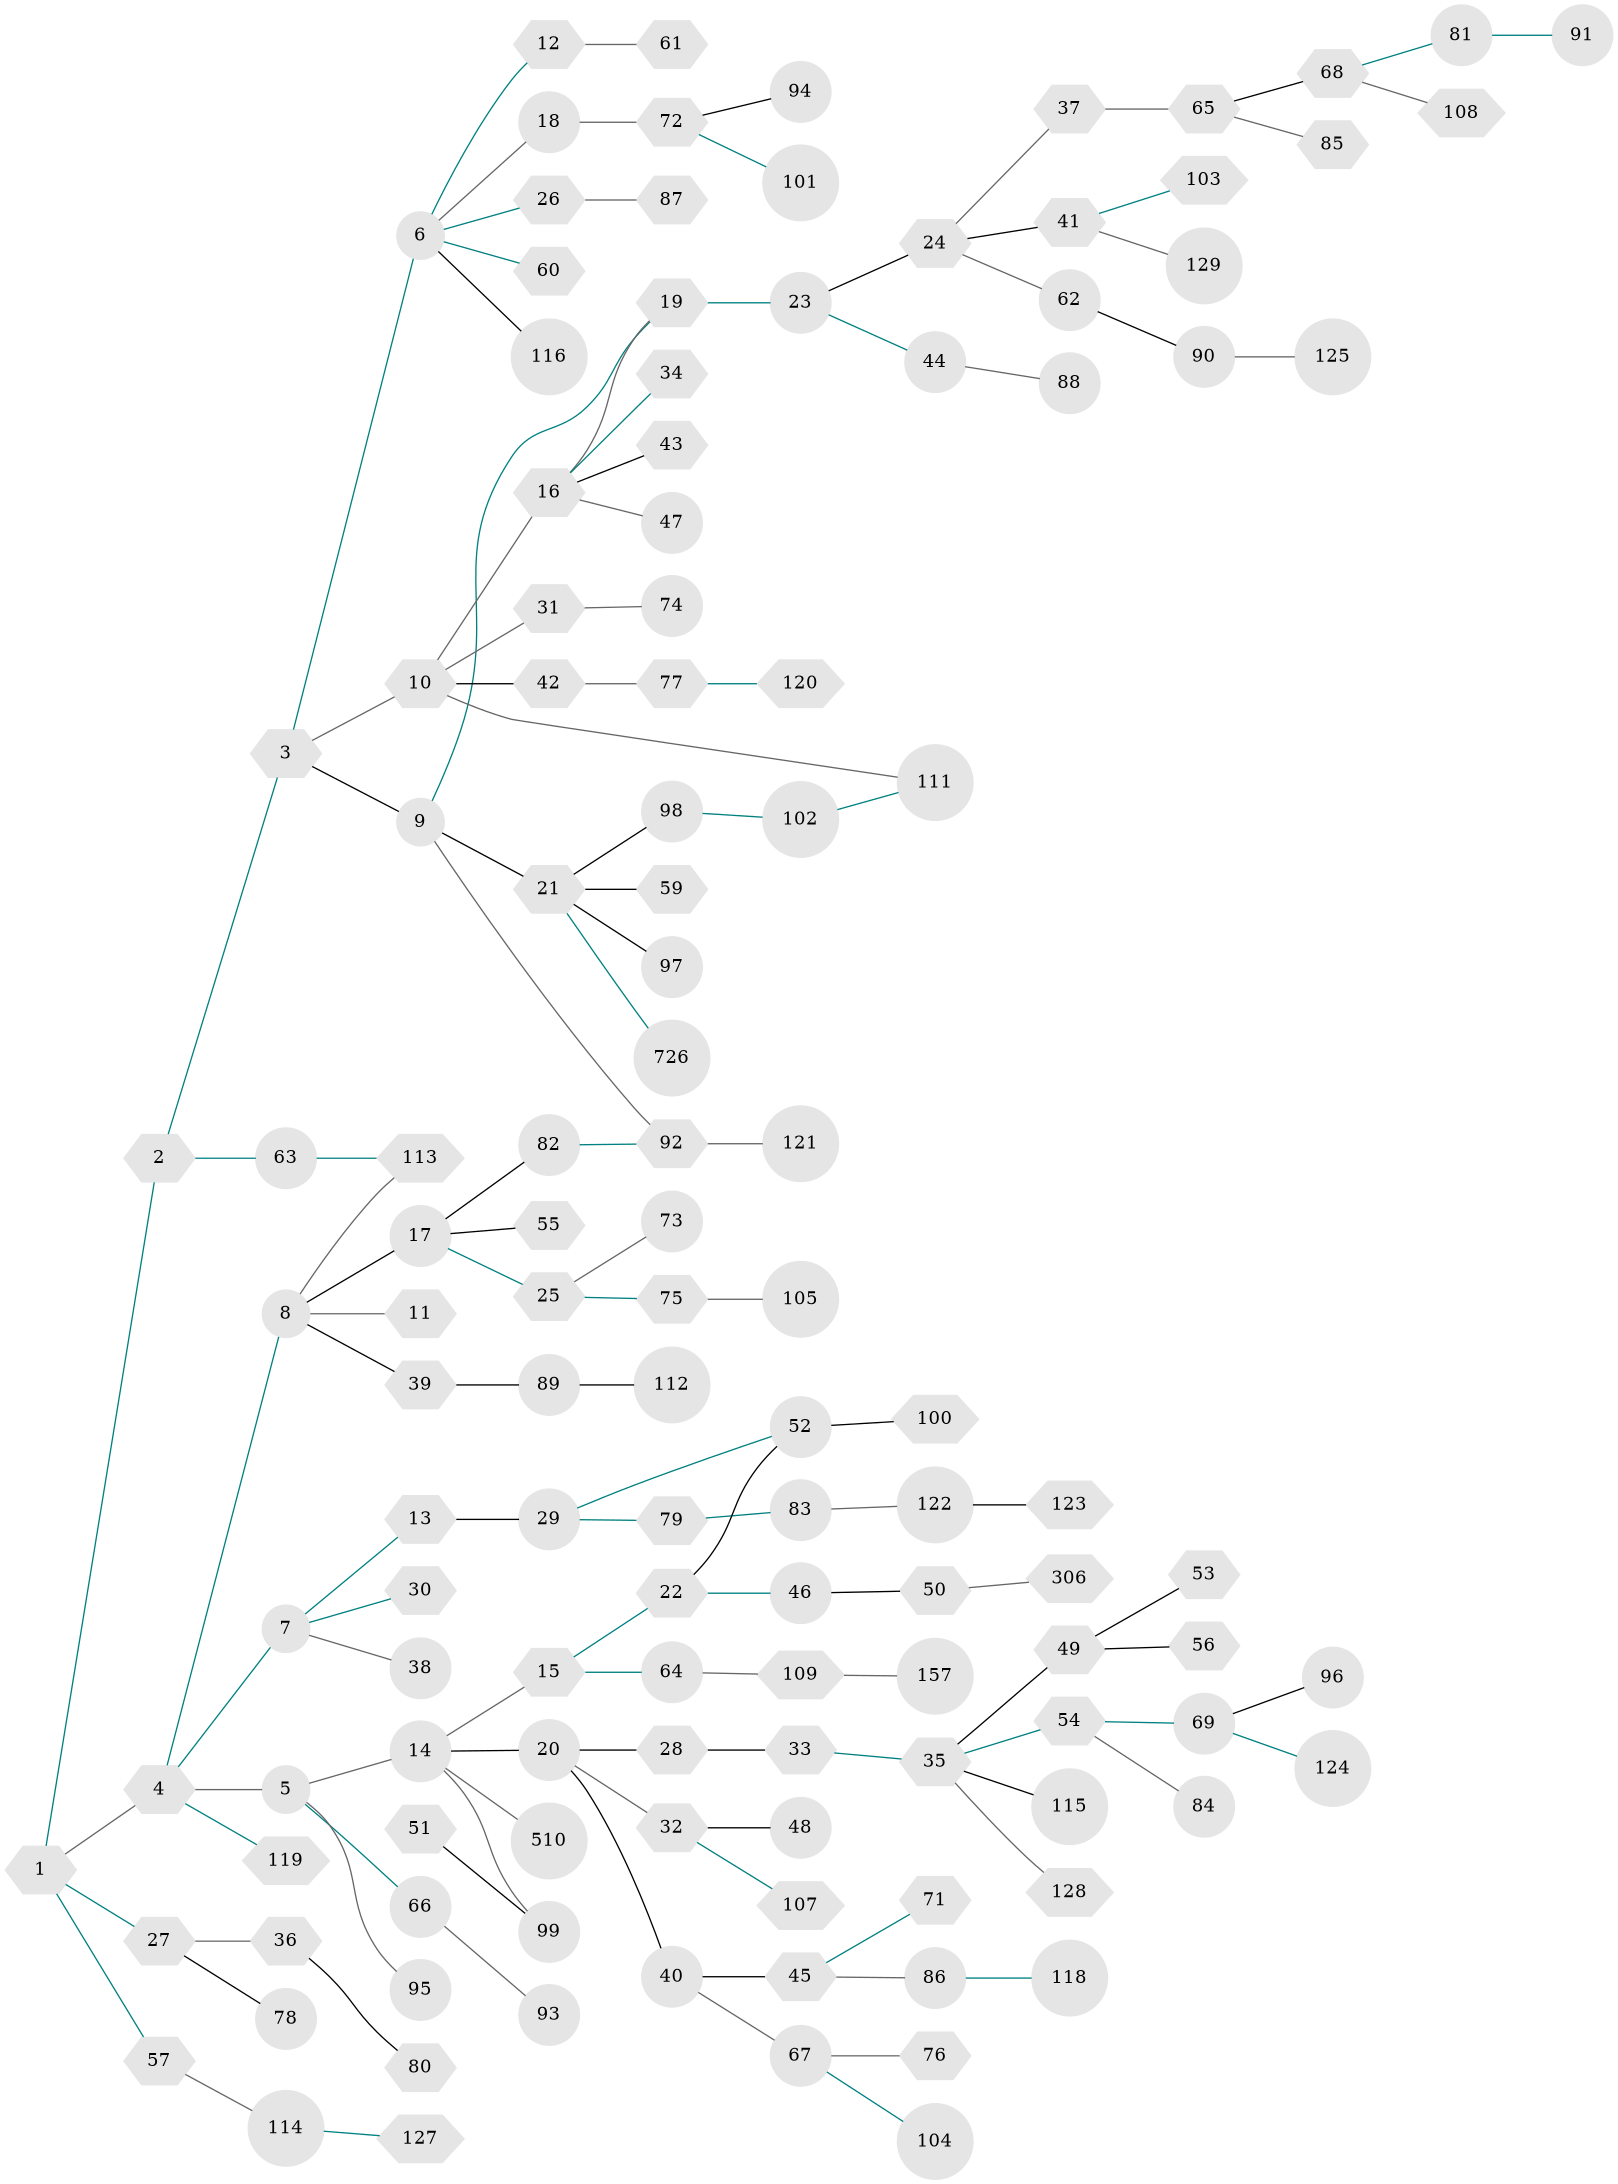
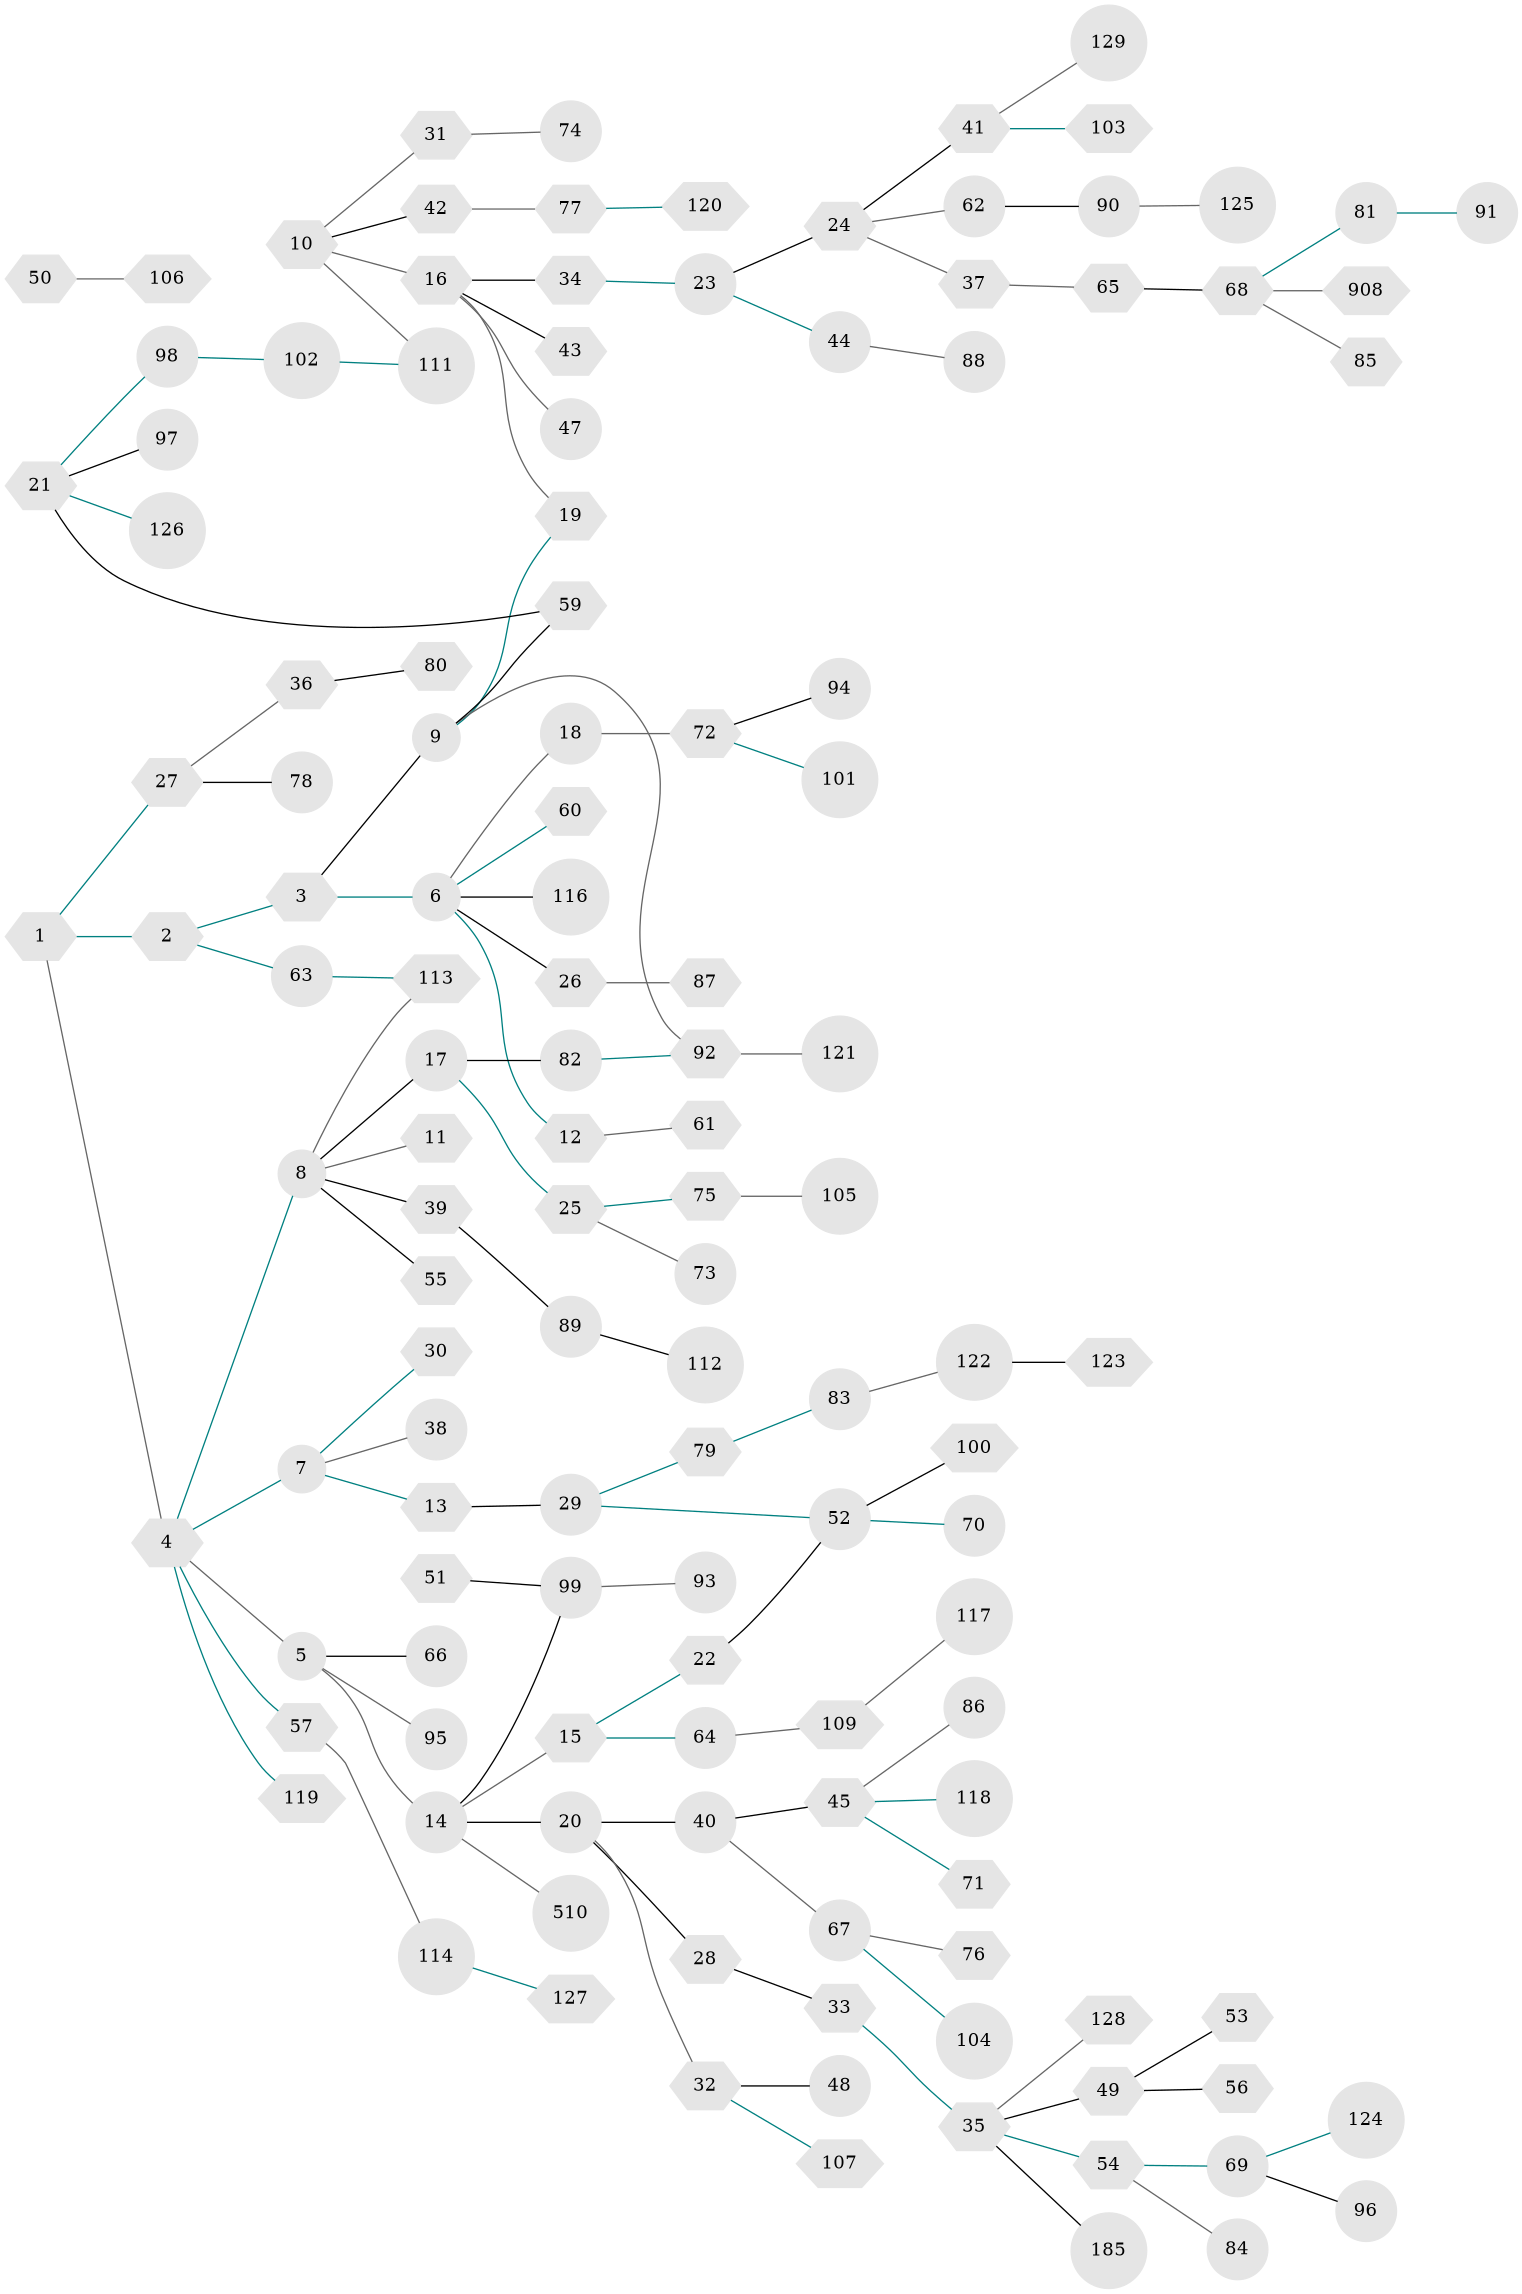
(1462, 113) -> (1366, 291)
(1269, 127) -> (1302, 326)
(482, 219) -> (502, 939)
(739, 303) -> (640, 282)
(611, 433) -> (504, 280)
(353, 719) -> none
(610, 851) -> (102, 420)
(483, 855) -> (504, 675)
(672, 1058) -> (167, 531)
(483, 1231) -> (367, 1226)
none -> (974, 1526)
(1070, 1579) -> (167, 279)
(801, 1593) -> none
(935, 1676) -> (974, 1617)
(1070, 1807) -> (1109, 2251)
(487, 1840) -> (519, 1715)
(352, 1845) -> (366, 1656)
(485, 1961) -> (638, 1585)
(100, 1965) -> (223, 1643)
(999, 1978) -> (906, 1801)
